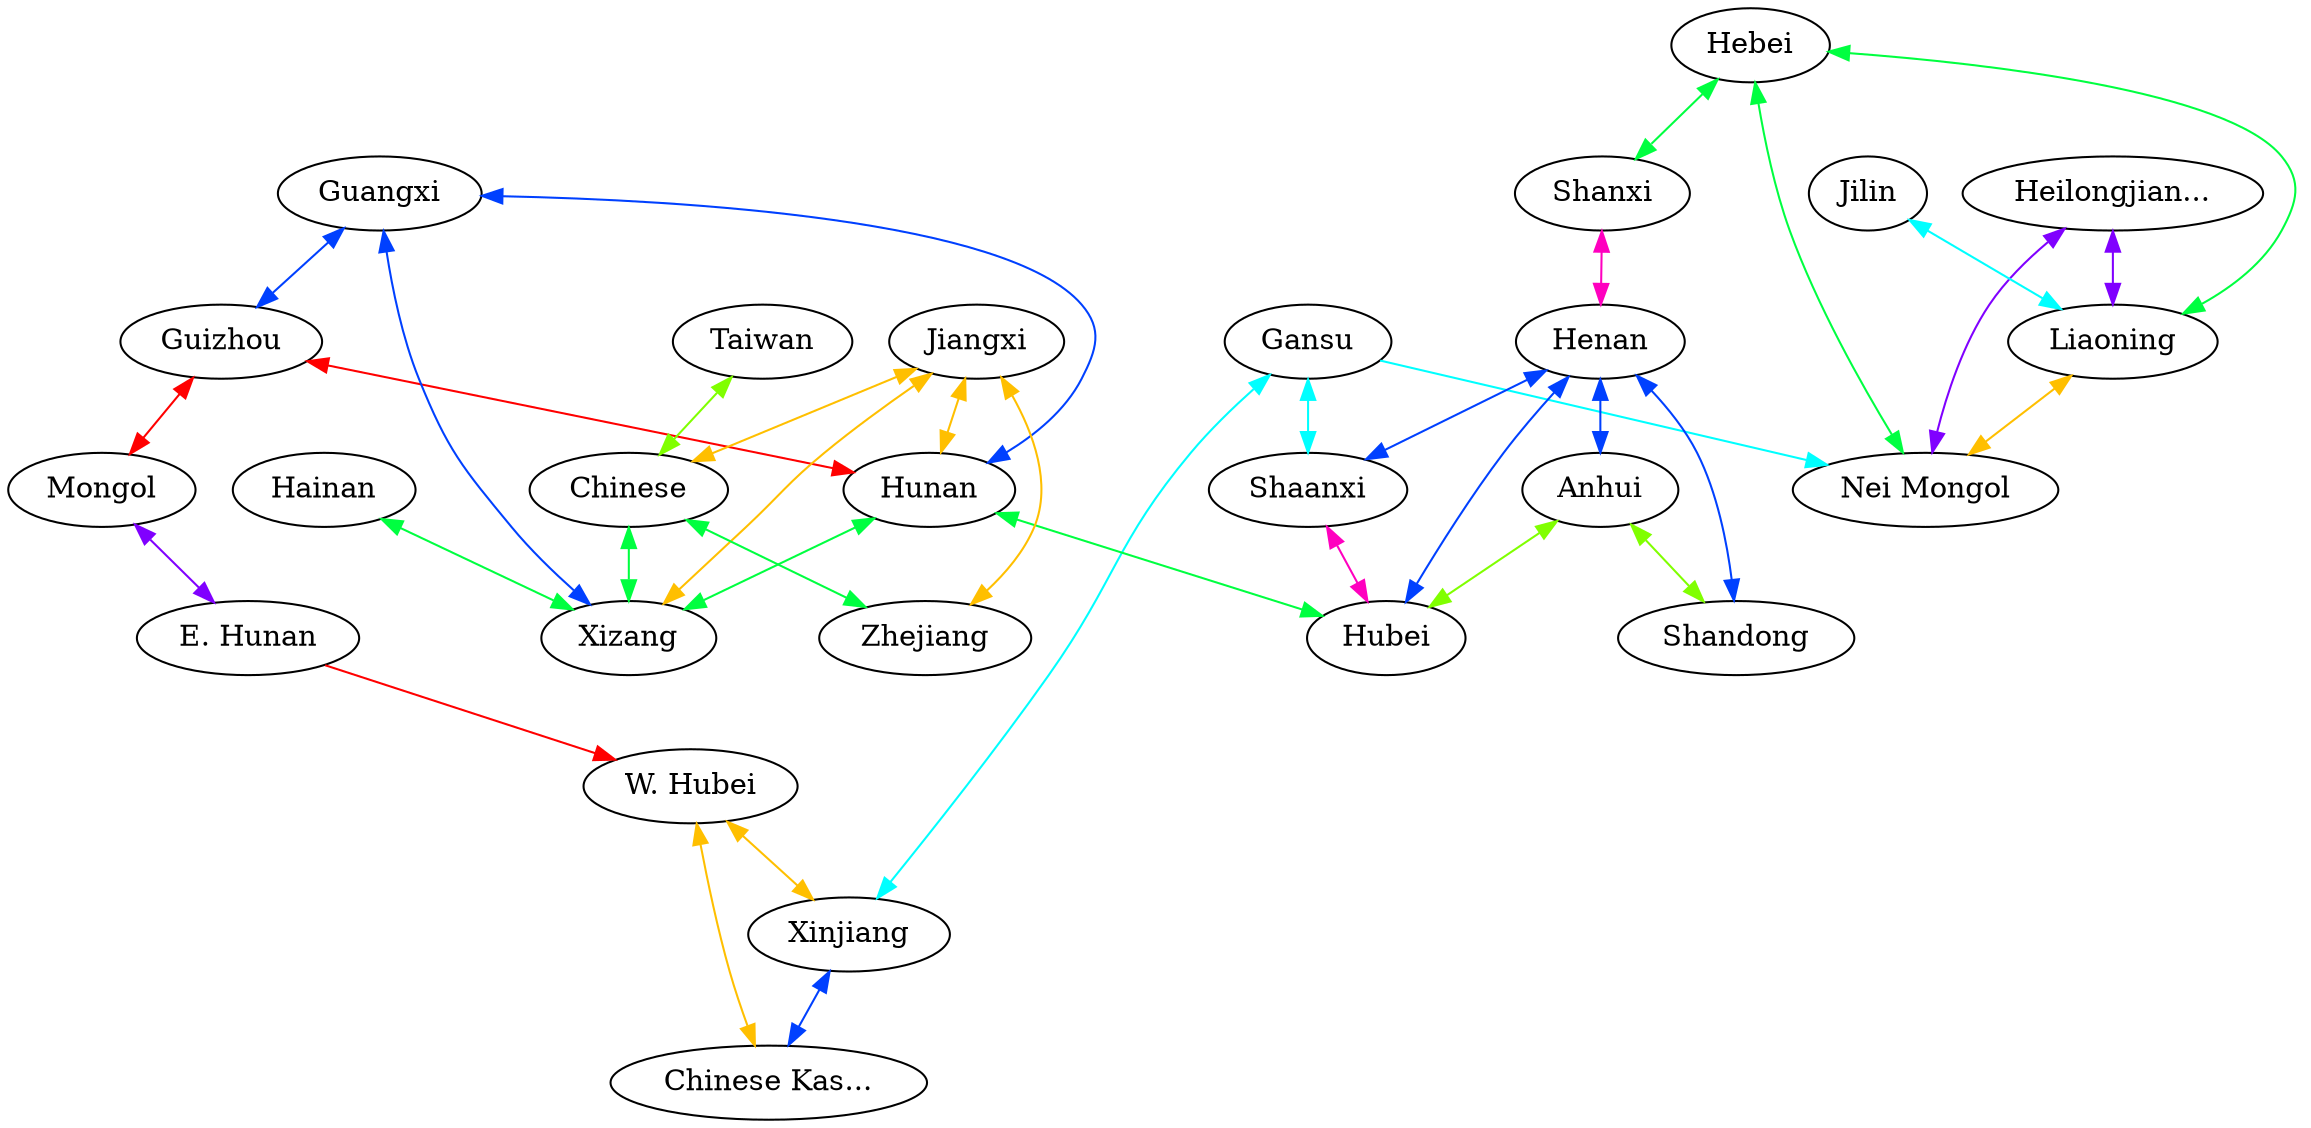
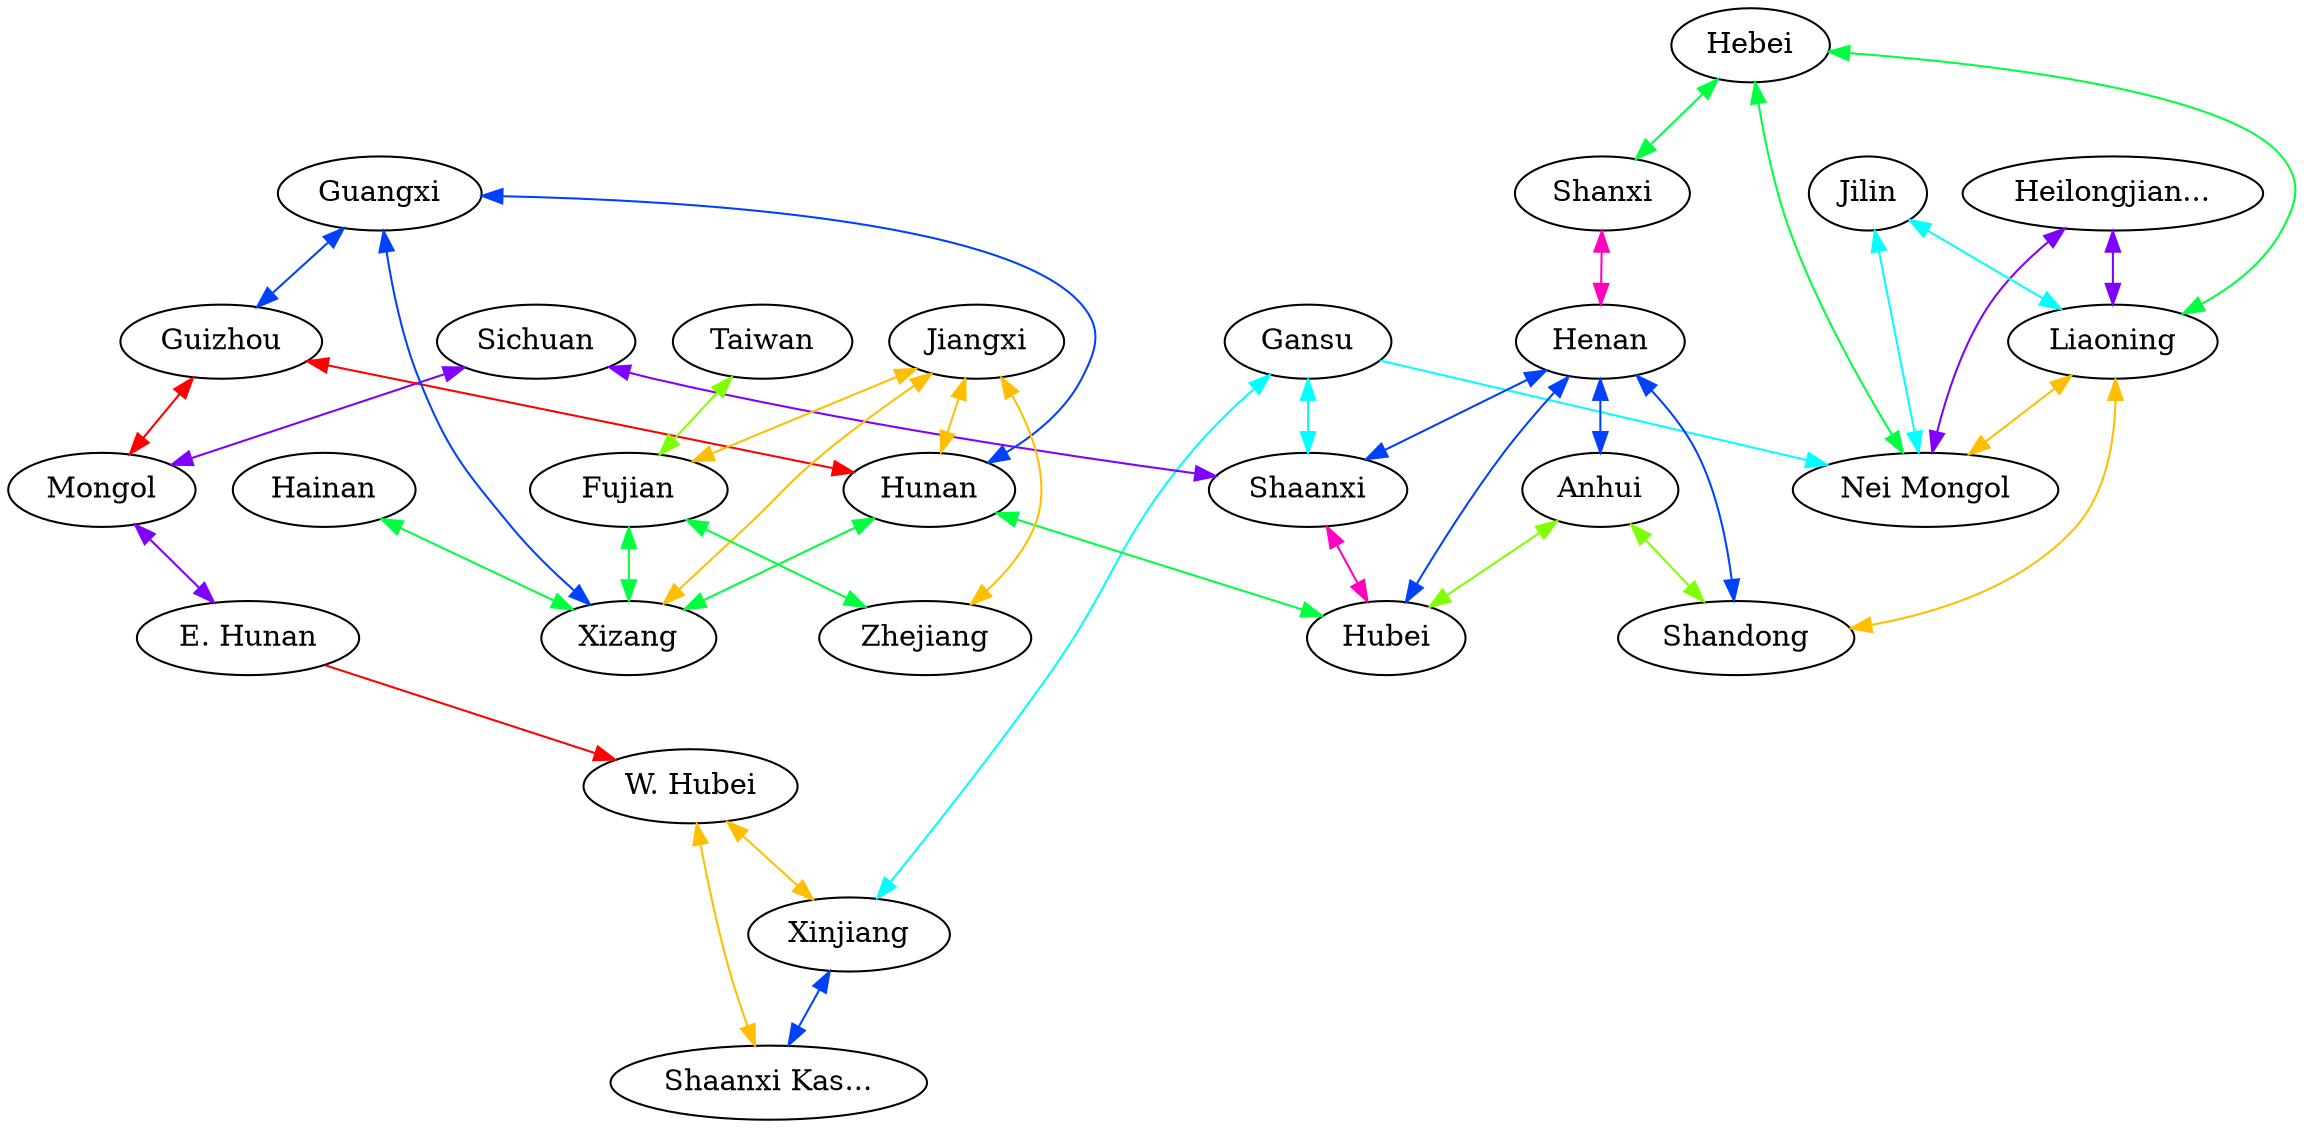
none -> (1897, 341)
none -> (536, 342)
(629, 490) -> (629, 490)
none -> (2040, 559)
(769, 1083) -> (769, 1083)
